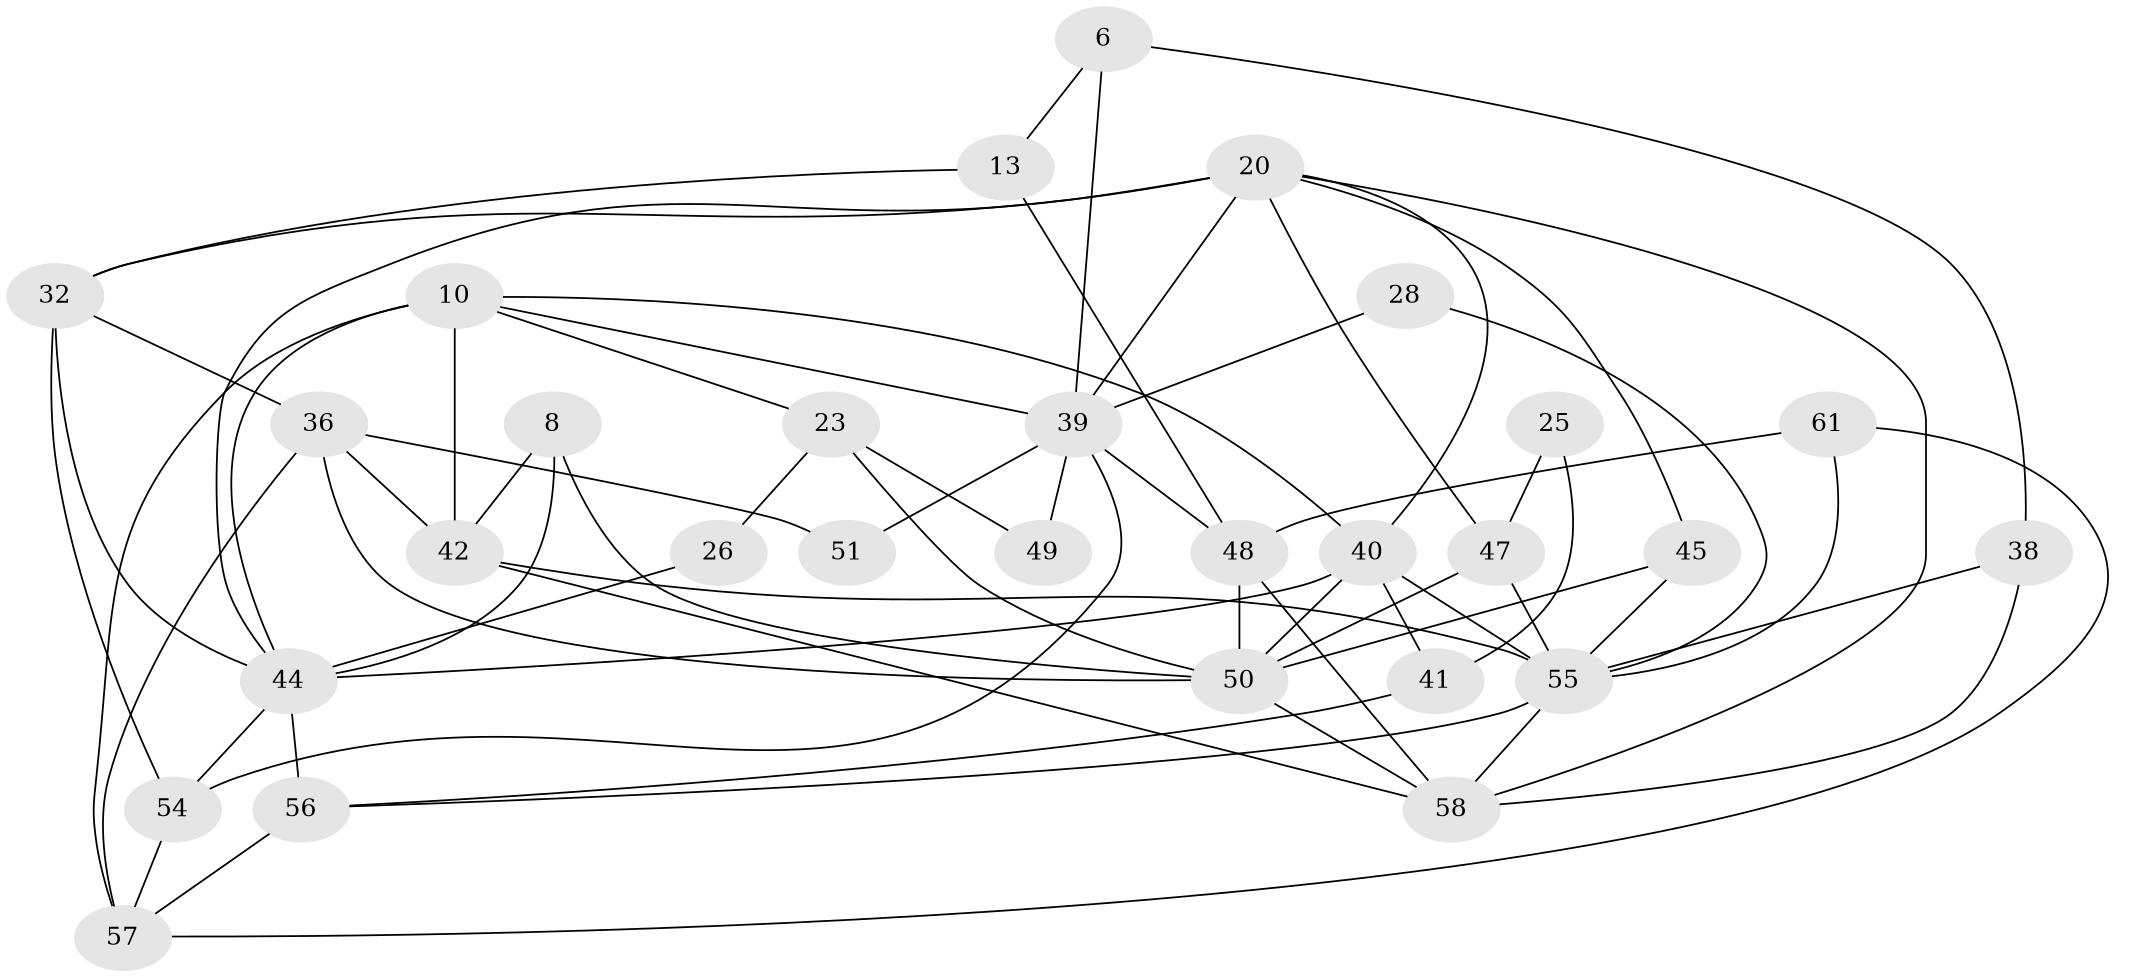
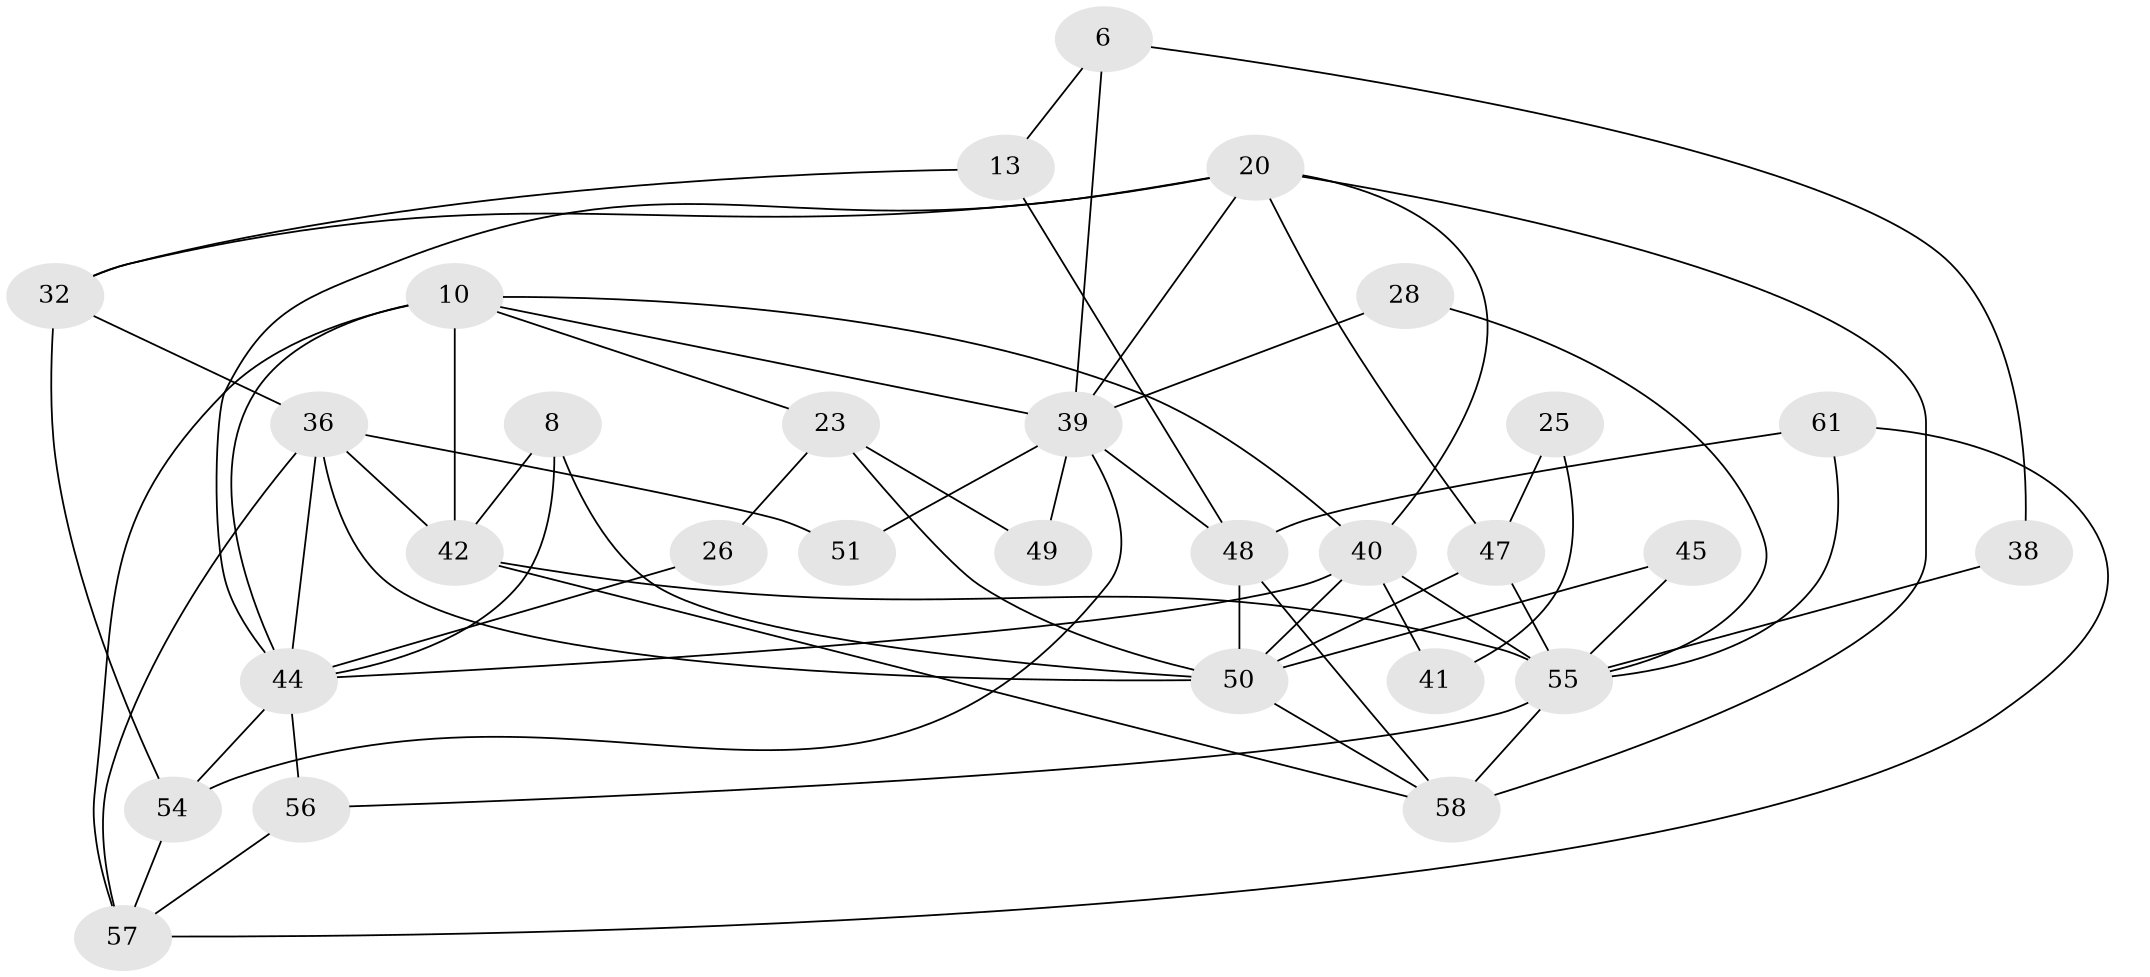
(1542, 293) -> none
(98, 530) -> (304, 553)
(1803, 765) -> none
(872, 767) -> none
